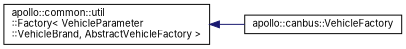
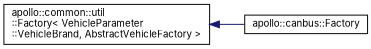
(323, 24) -> (306, 24)
